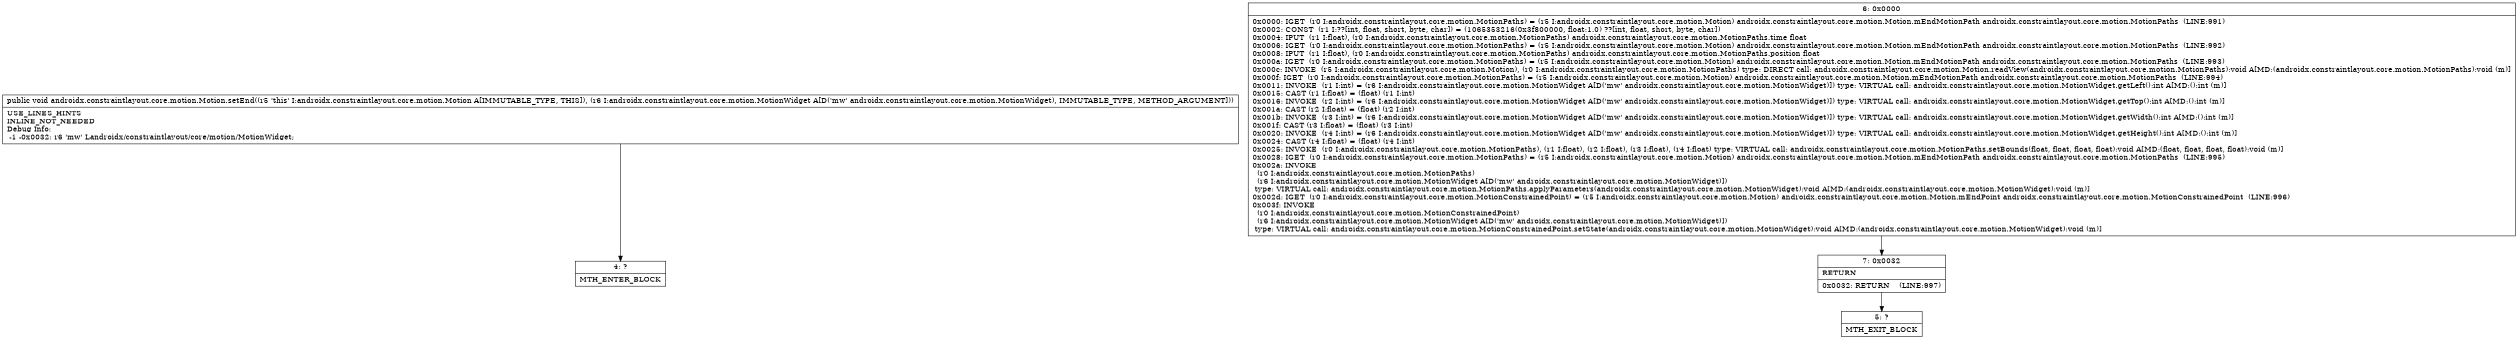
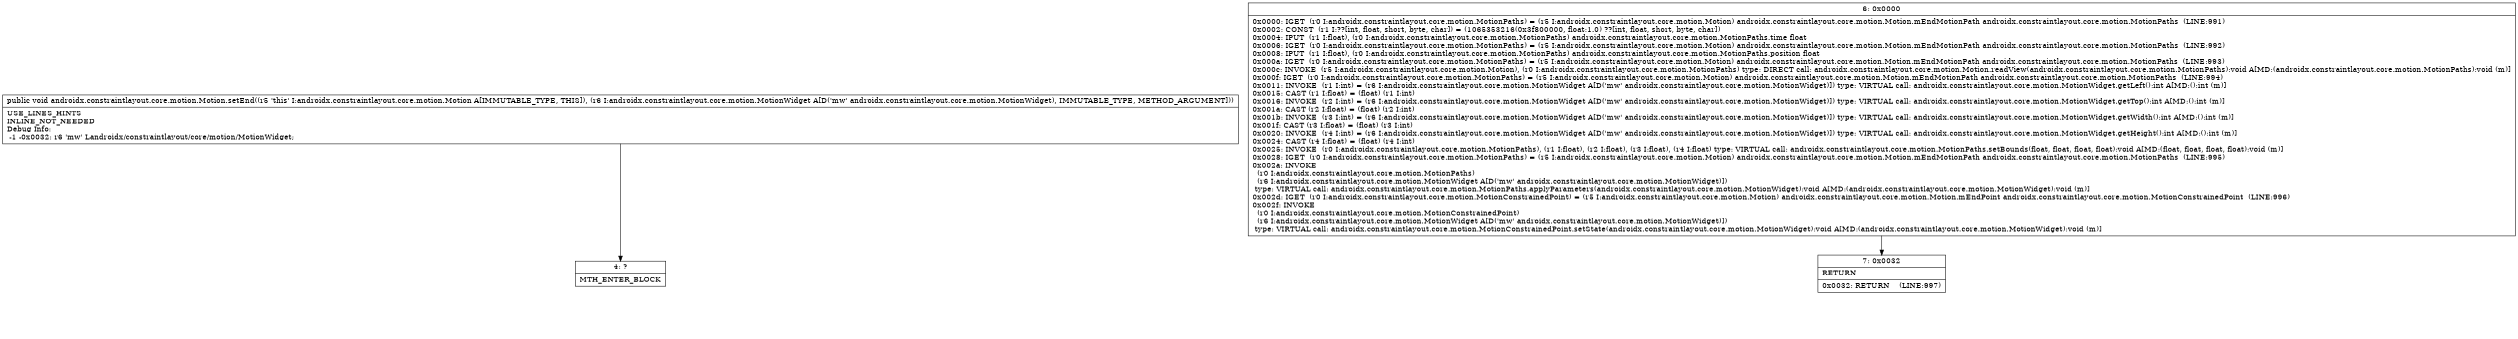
(1286, 205) -> (1286, 205)
(1882, 324) -> none
